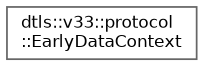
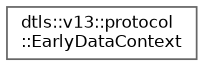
(102, 33) -> (102, 33)
